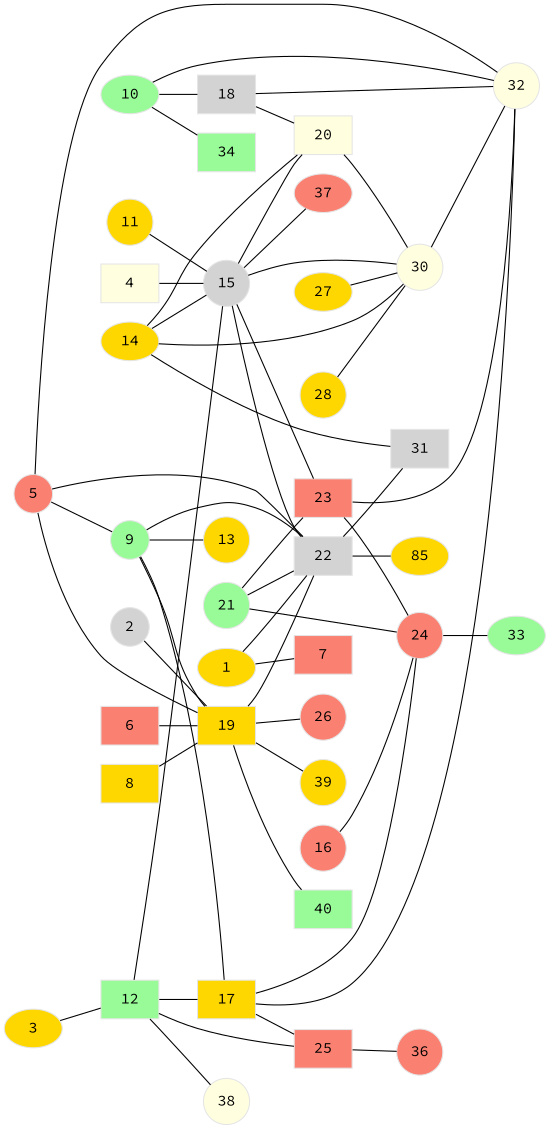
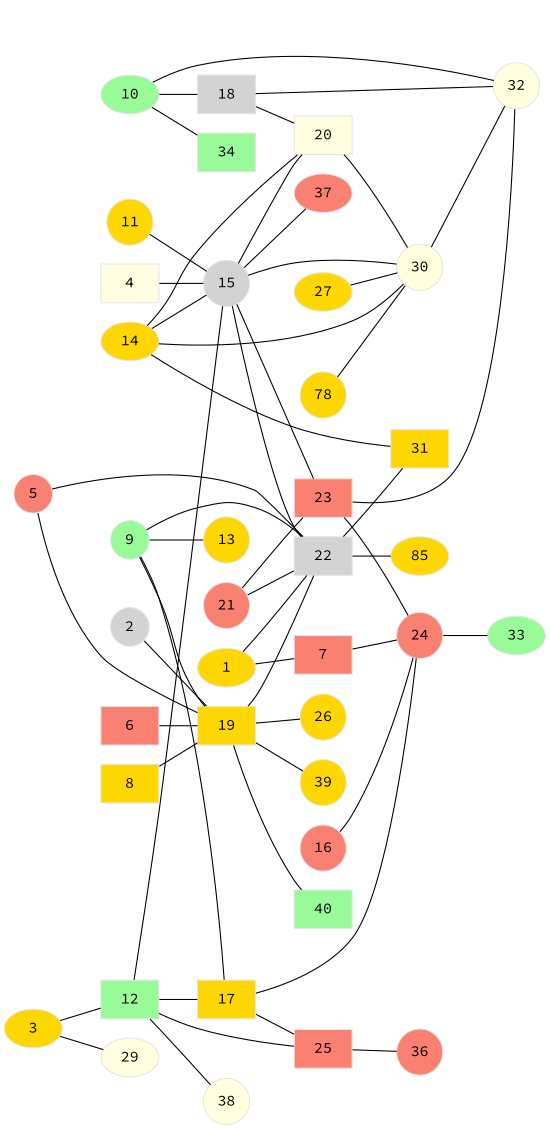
(106, 59) -> none
(323, 395) -> (323, 395)
(420, 449) -> (420, 449)
(82, 517) -> none
(227, 606) -> (227, 606)
(476, 608) -> none
(323, 621) -> (375, 645)
(323, 717) -> (323, 717)
none -> (130, 1058)
